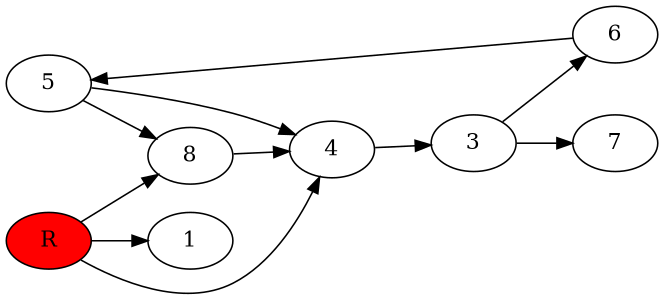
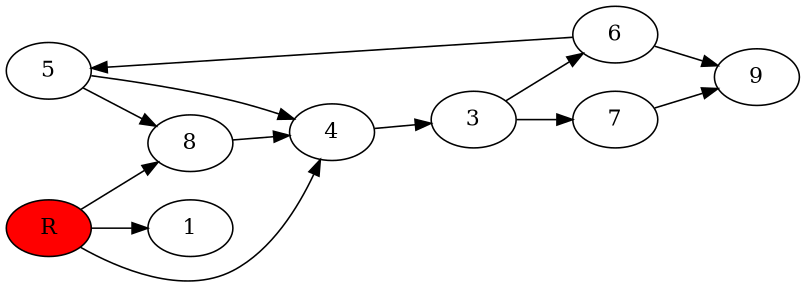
none -> (757, 77)
